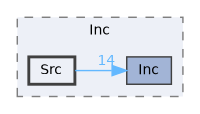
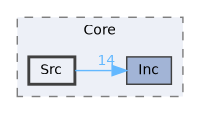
(100, 31) -> (100, 31)
